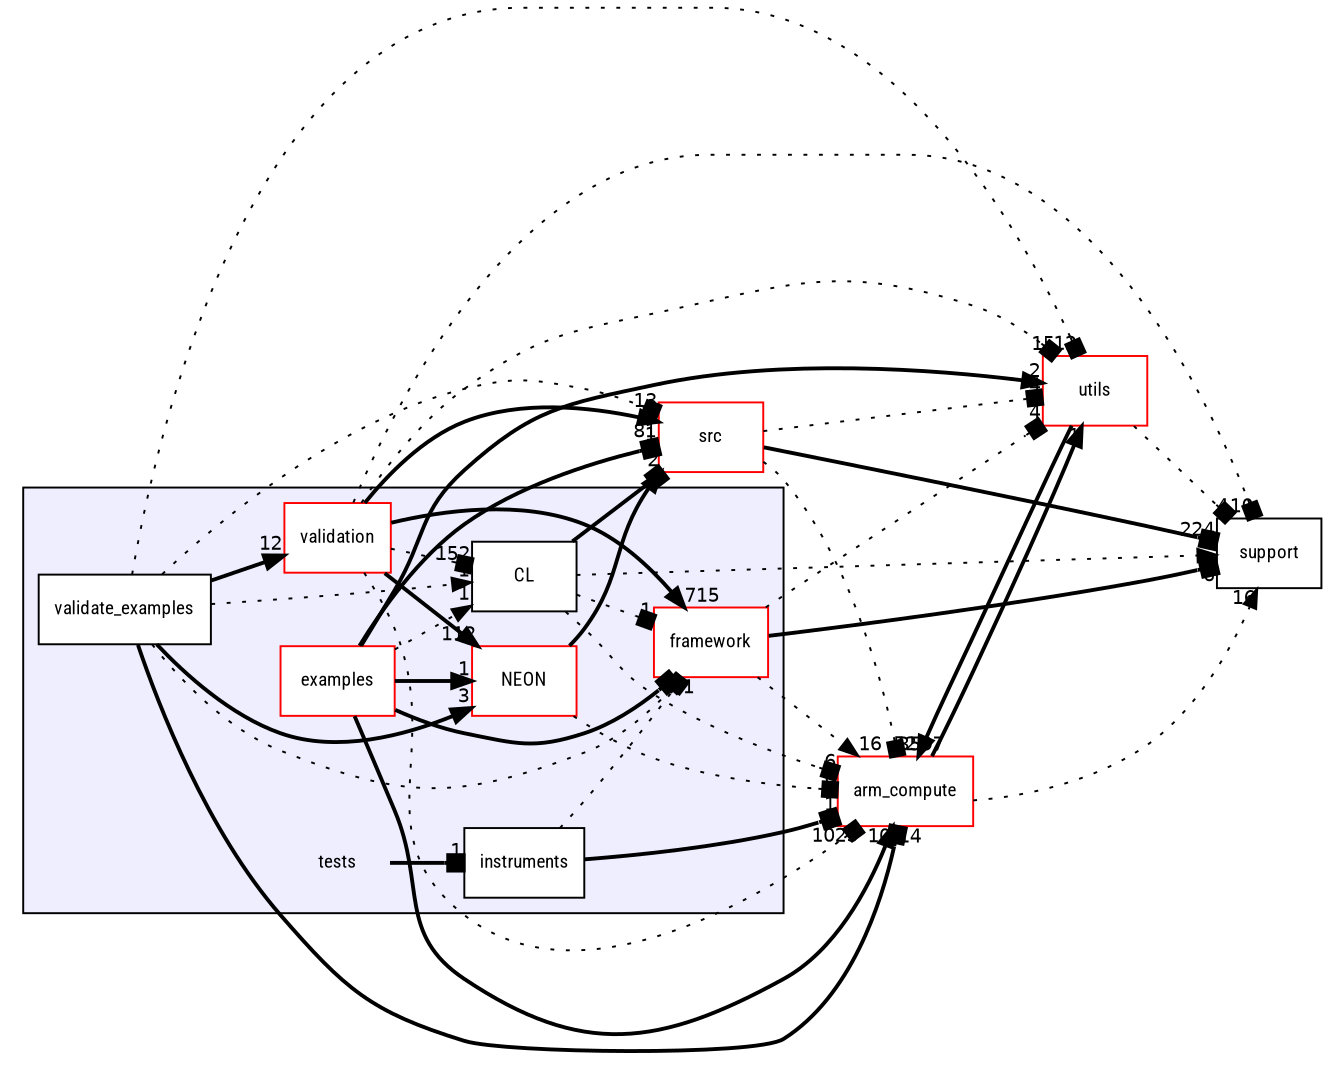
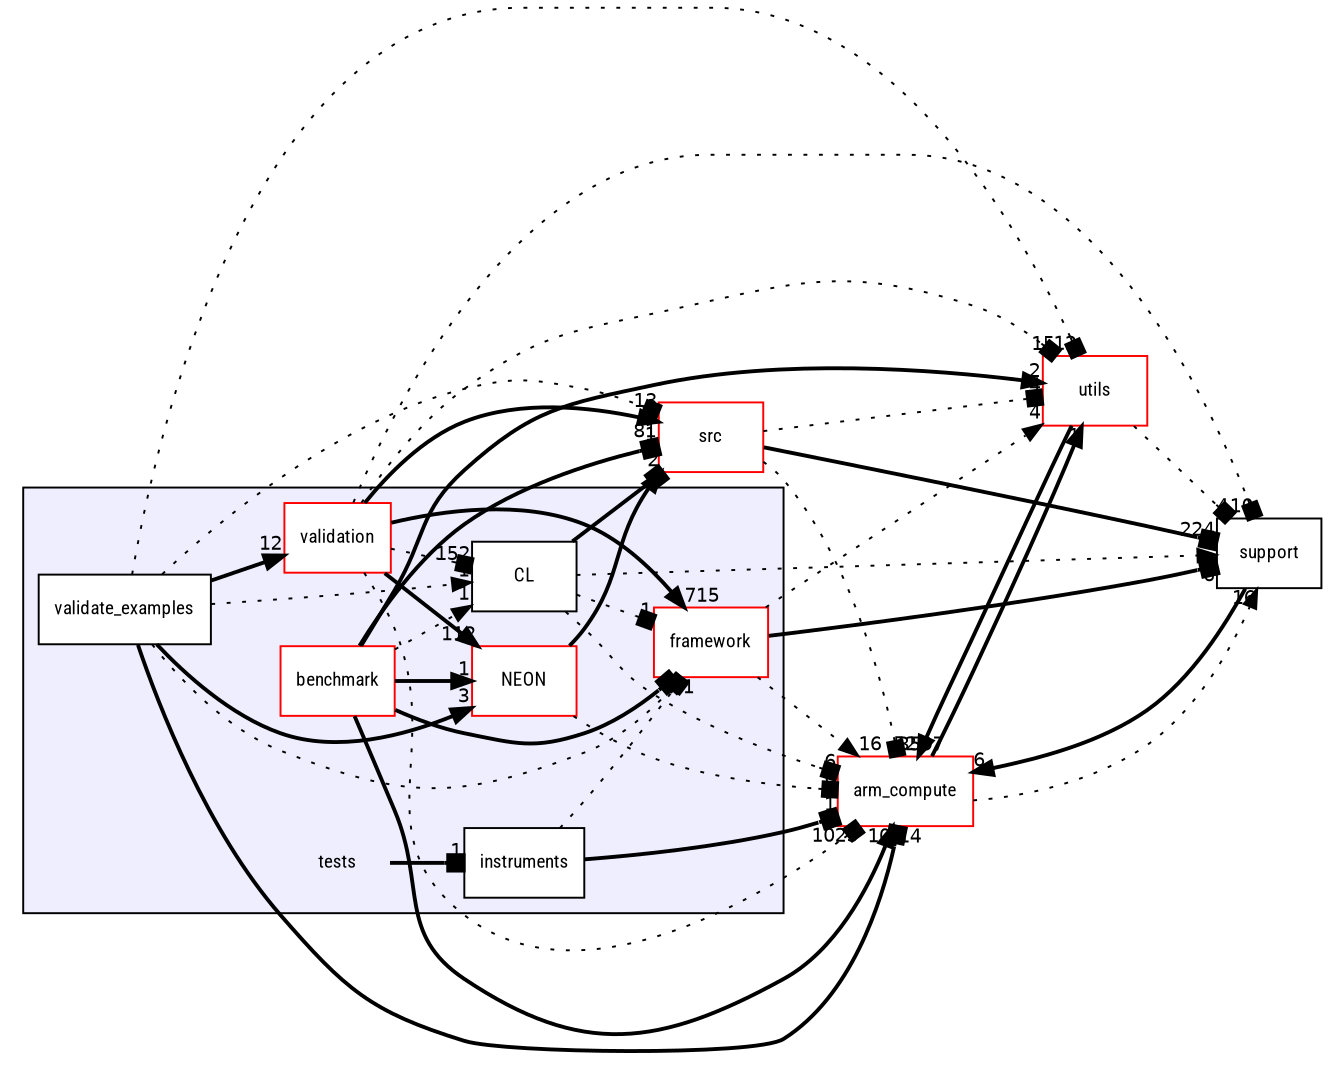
(896, 521) -> (896, 521)
(338, 681) -> (338, 681)
none -> (1143, 712)
